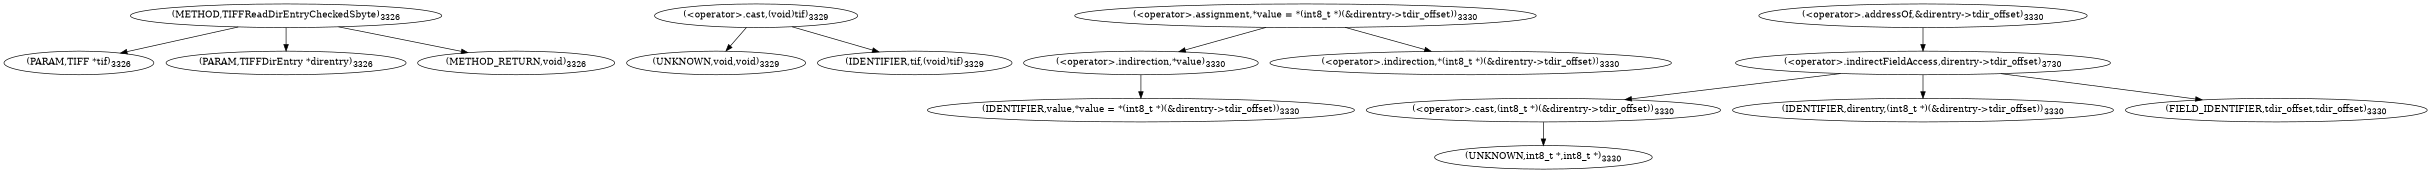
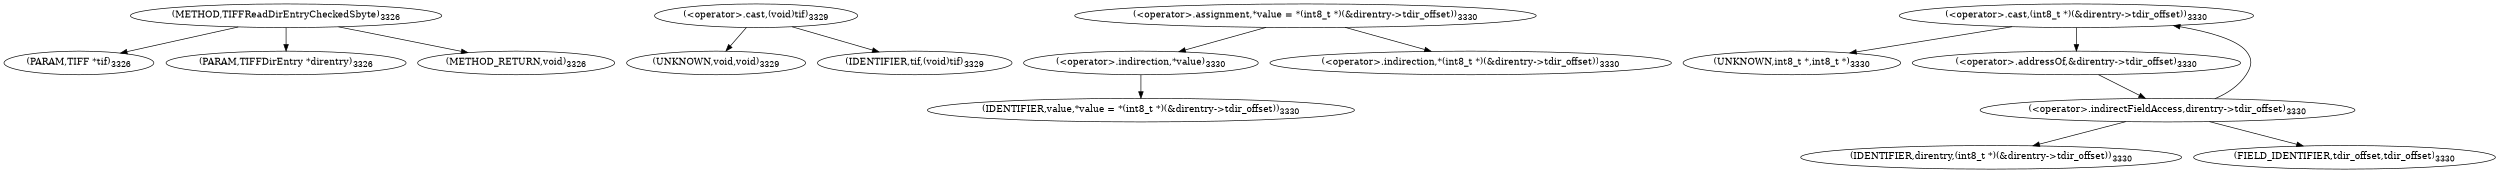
none -> (2076, 36)
(2052, 62) -> (2296, 109)
